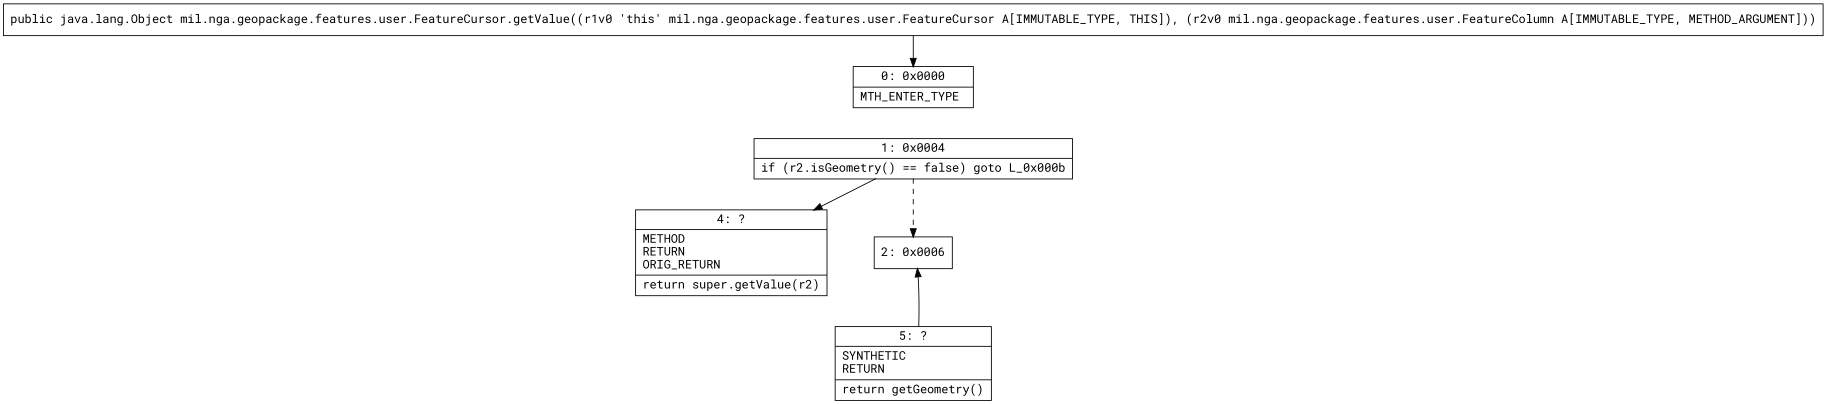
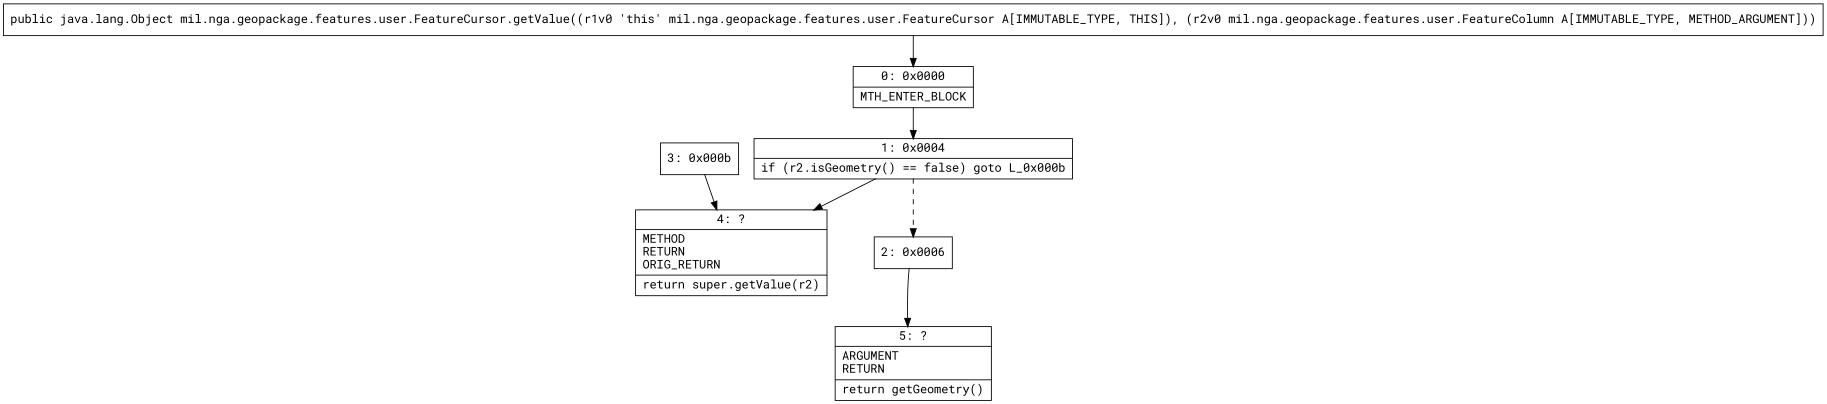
(910, 97) -> (913, 97)
none -> (913, 119)
none -> (700, 159)
(919, 302) -> (908, 293)
(874, 356) -> (871, 356)
